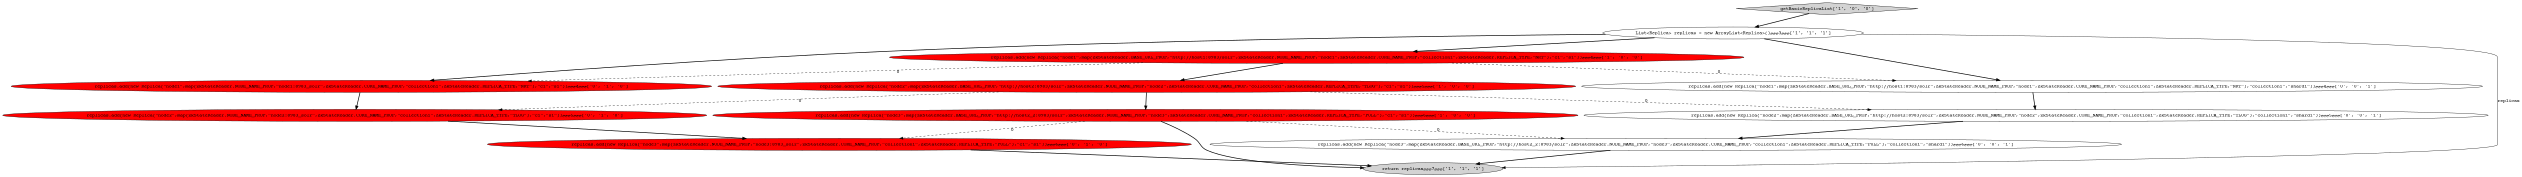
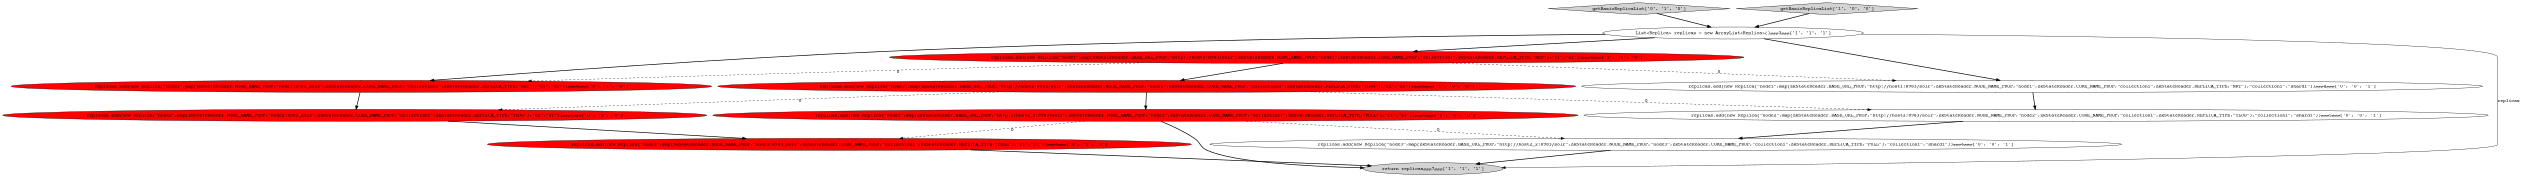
none -> (1639, 9)
